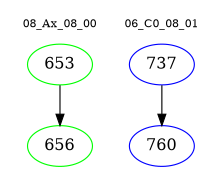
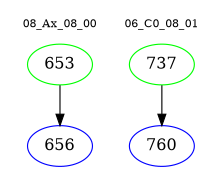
(162, 65) -> (162, 65)
(60, 146) -> (60, 146)
